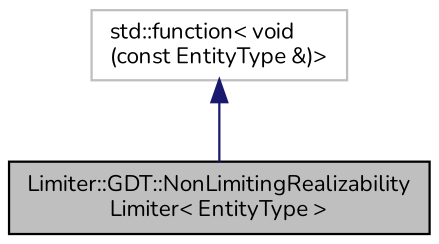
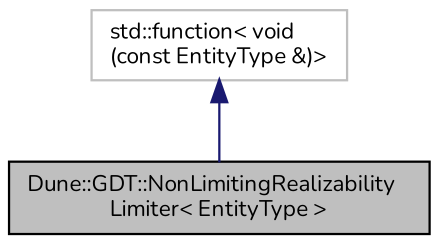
(219, 198) -> (219, 198)
